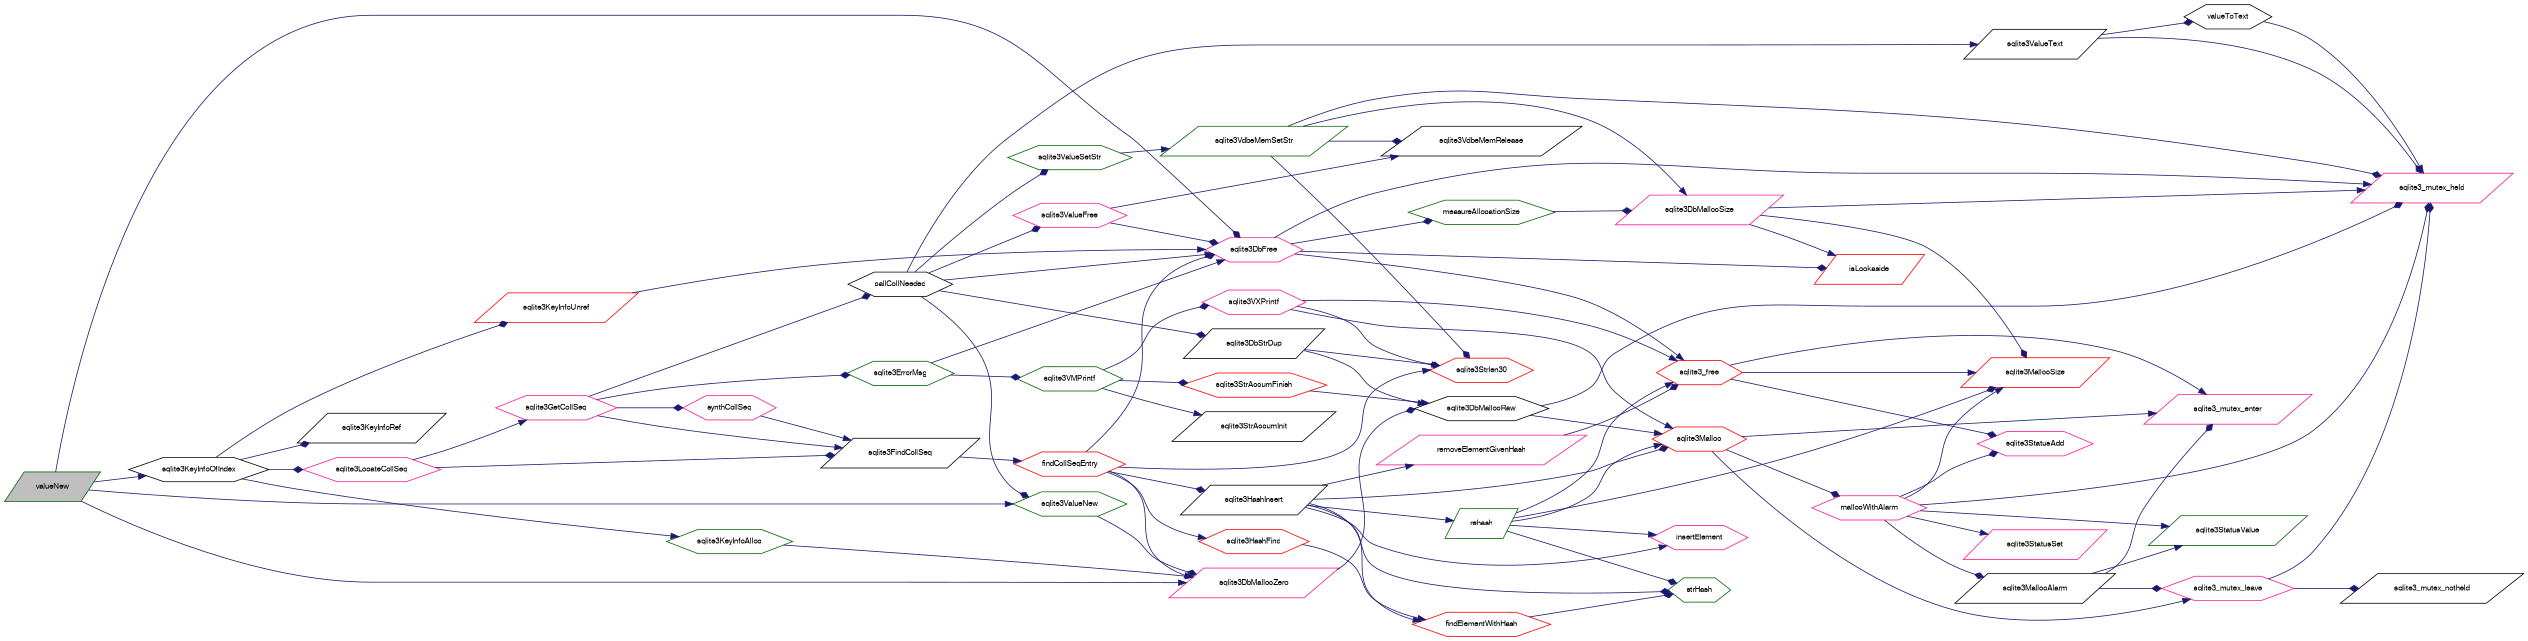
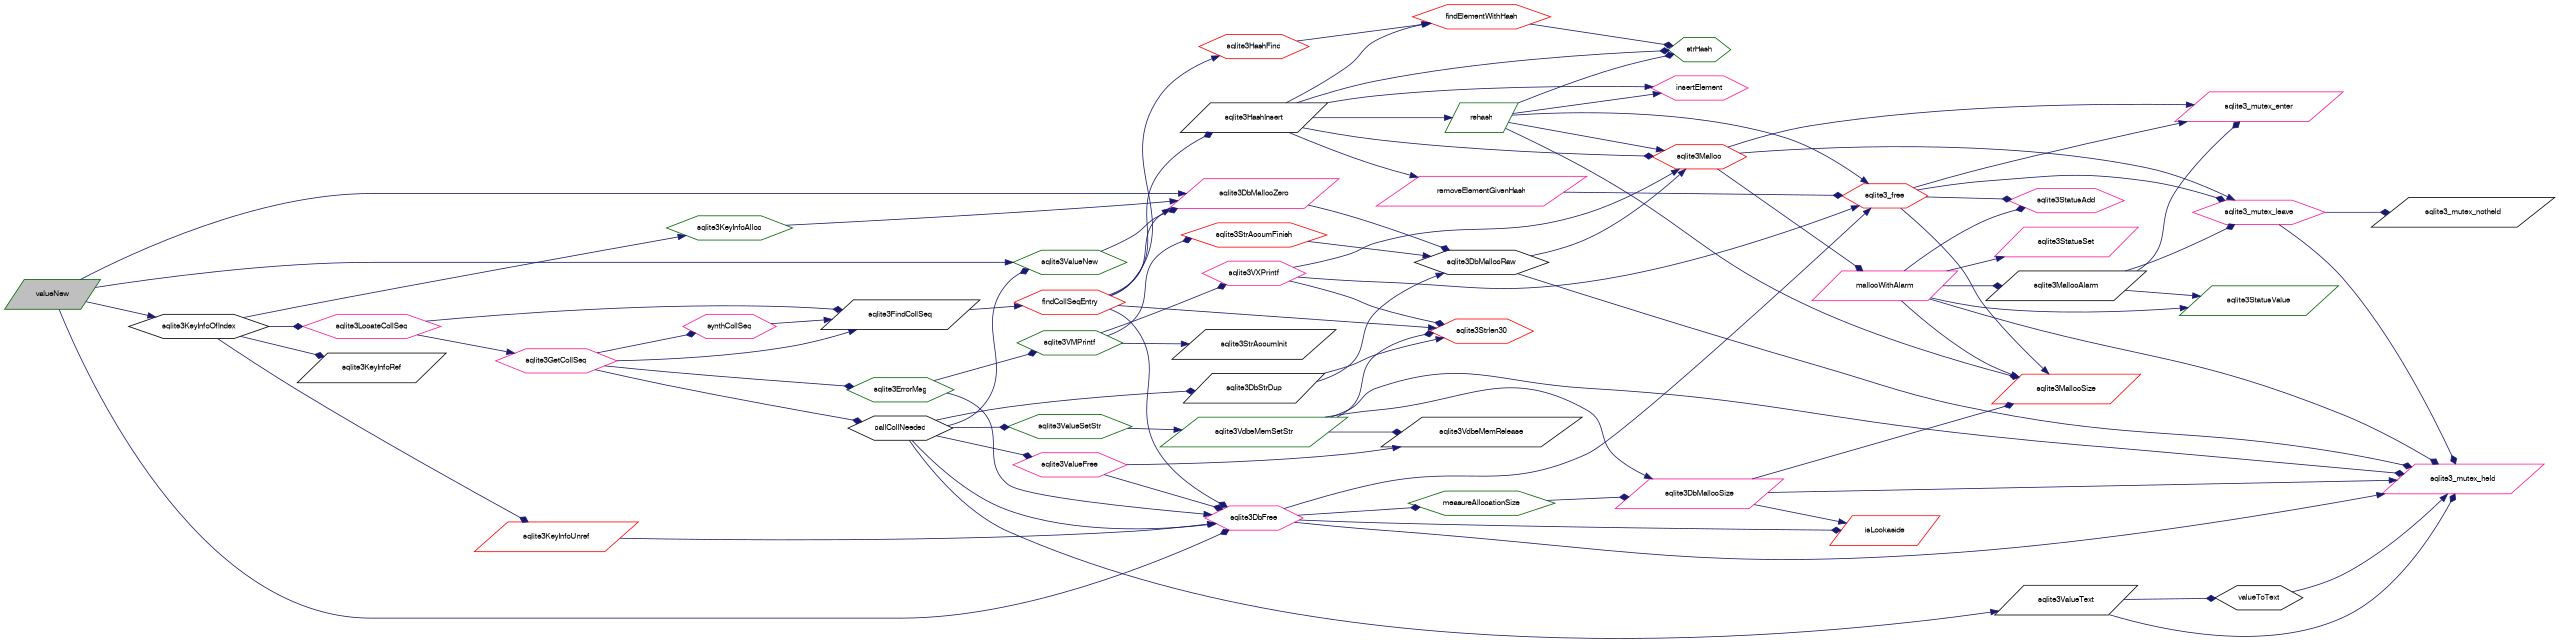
none -> (2067, 175)
(1869, 508) -> (1885, 286)
